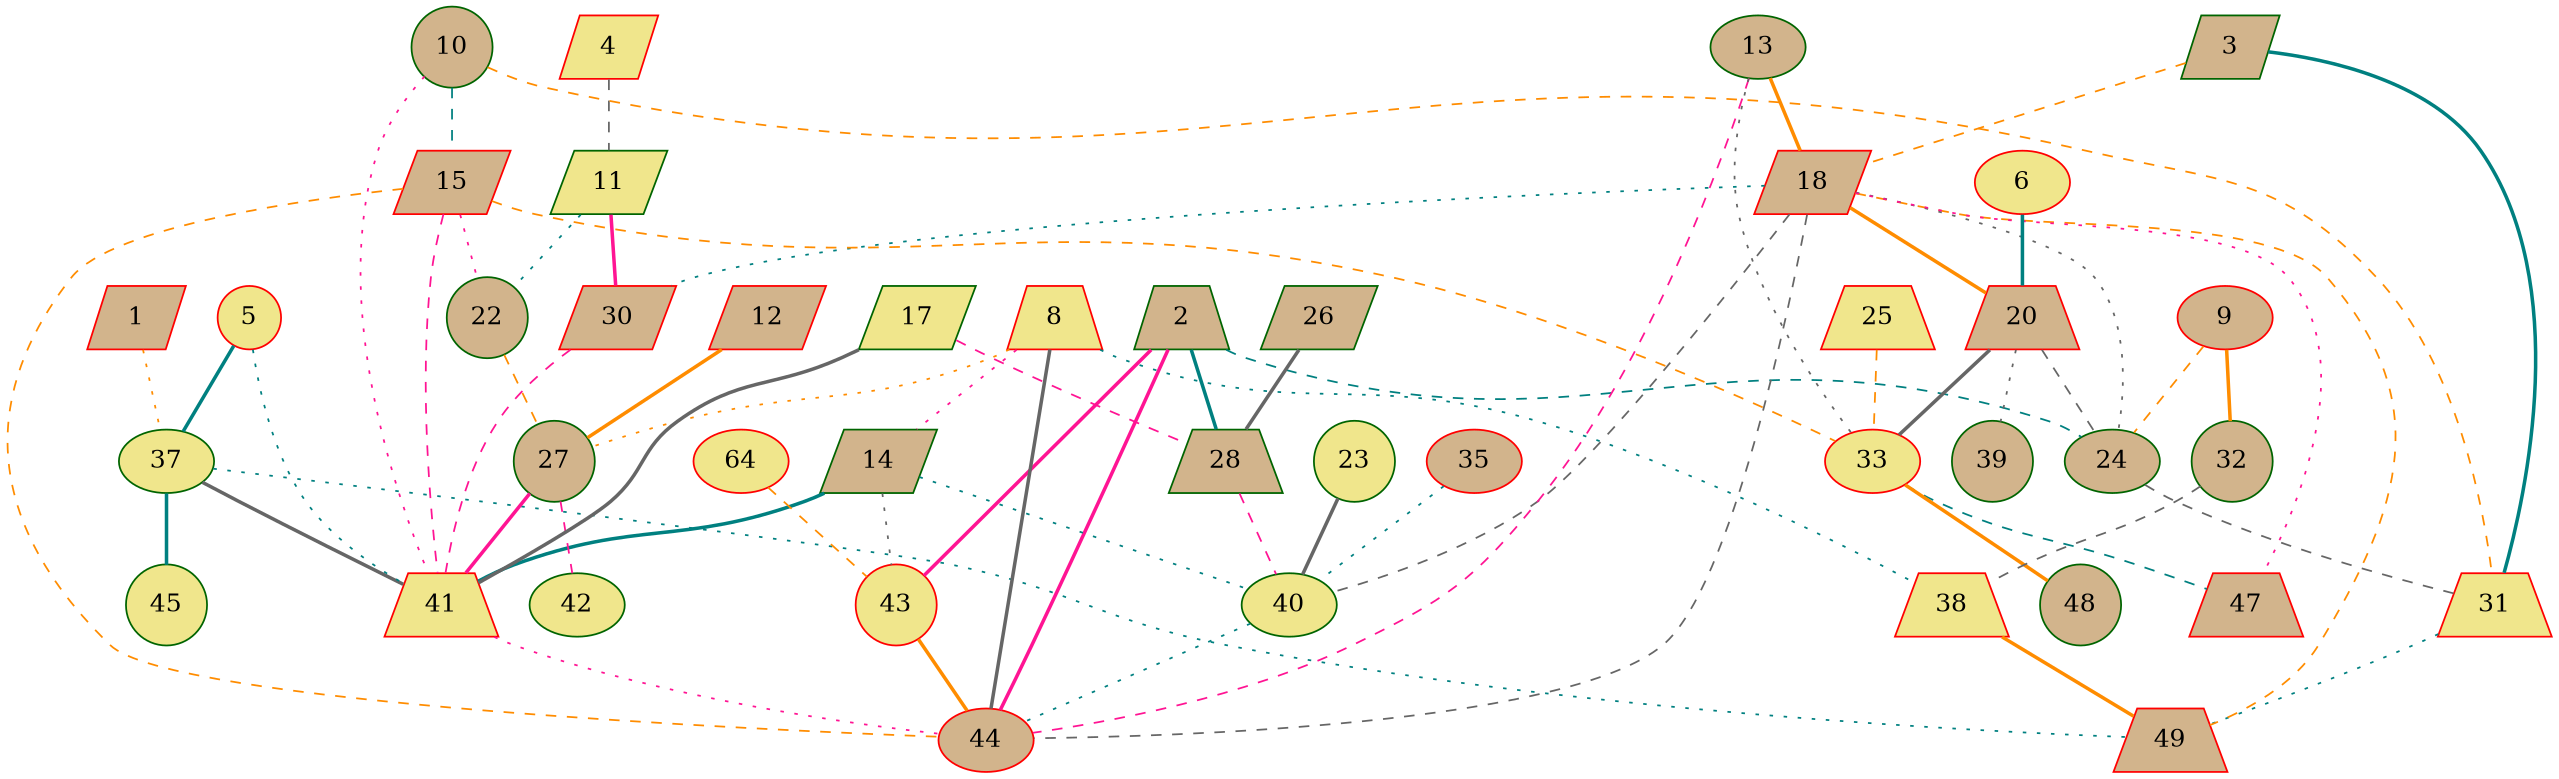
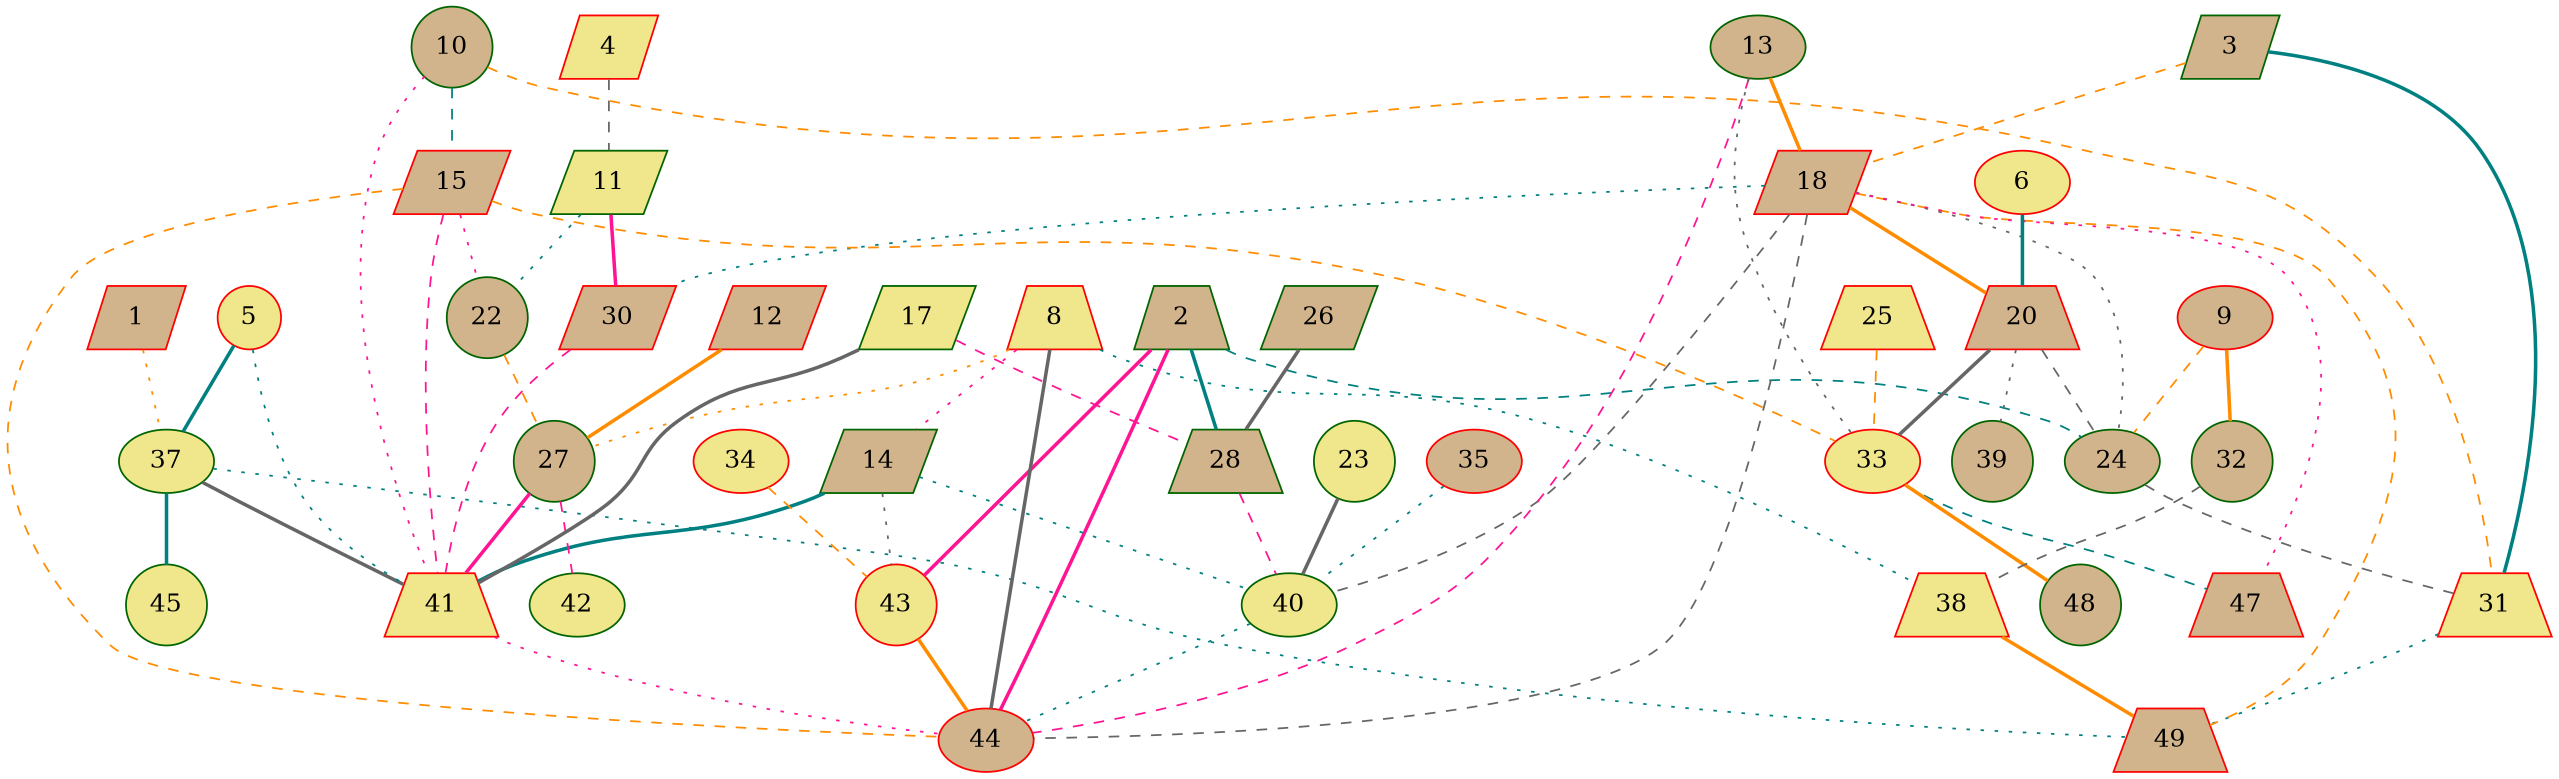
(741, 461) -> (741, 461)
